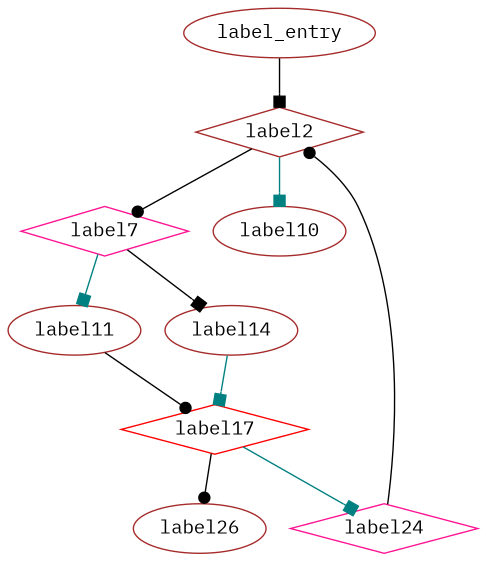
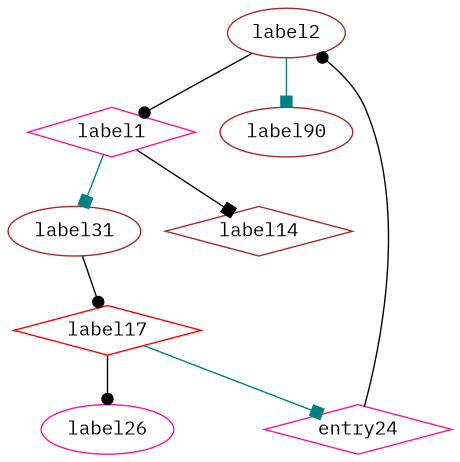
(280, 33) -> none
(280, 132) -> (286, 33)
(105, 231) -> (112, 132)
(280, 231) -> (286, 132)
(74, 330) -> (74, 231)
(231, 330) -> (259, 231)
(224, 373) -> none
(200, 529) -> (107, 429)
(384, 529) -> (358, 429)
